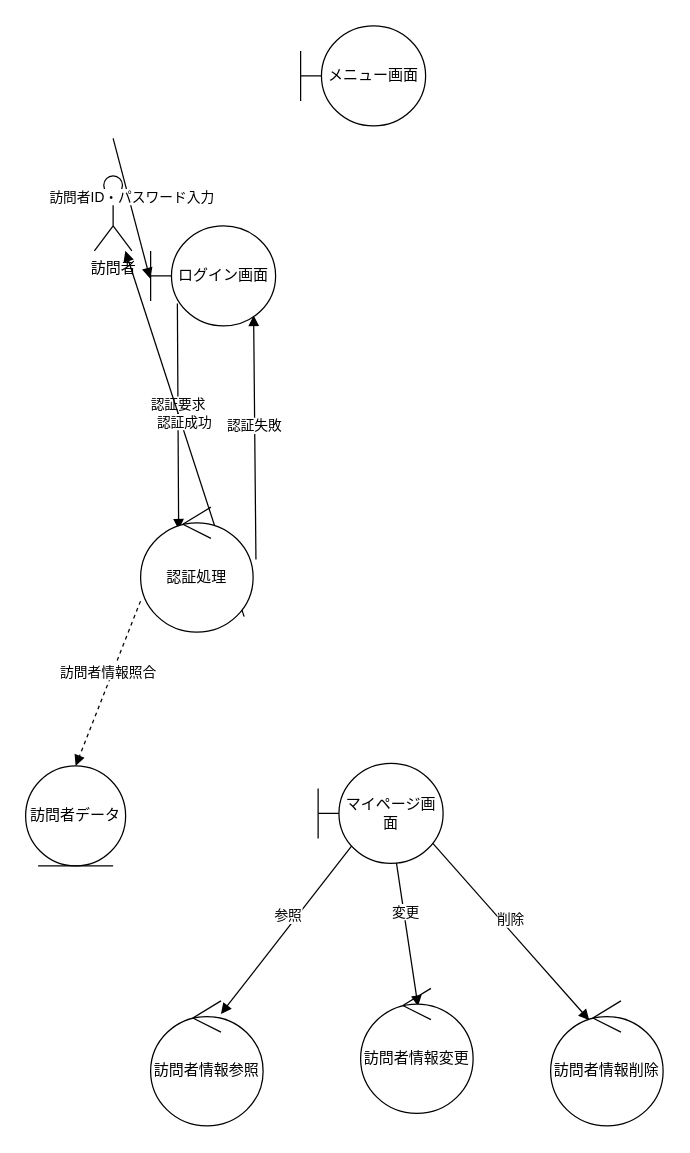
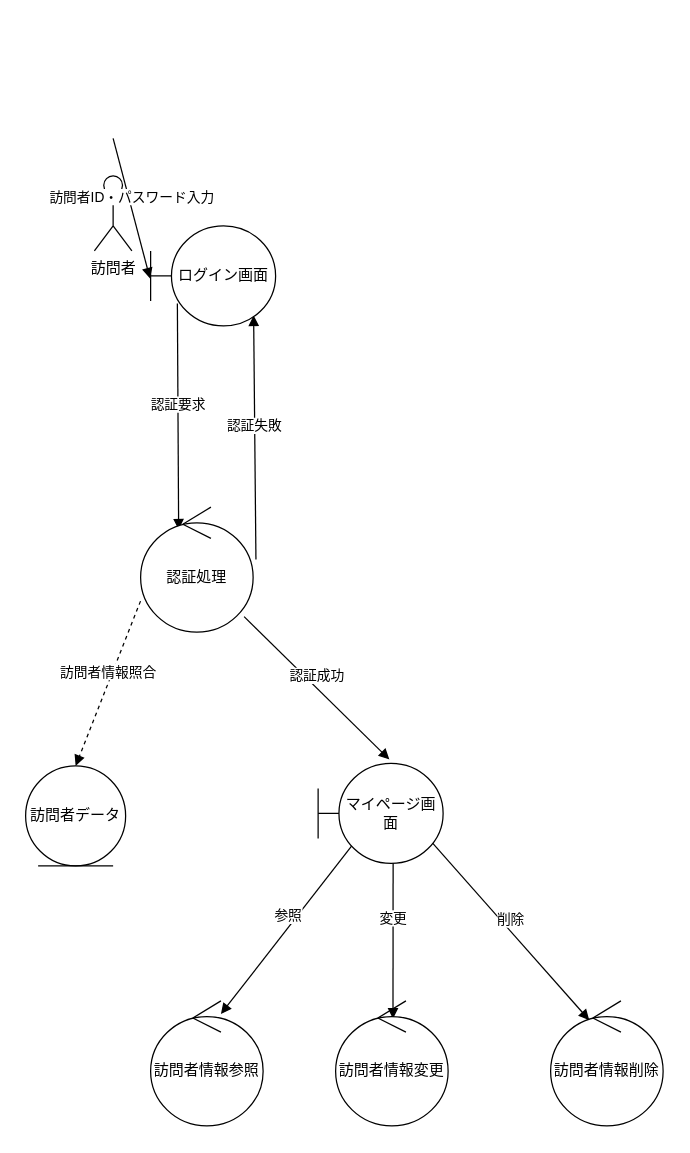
(363, 76) -> none
(152, 333) -> (313, 684)
(417, 1051) -> (392, 1063)
